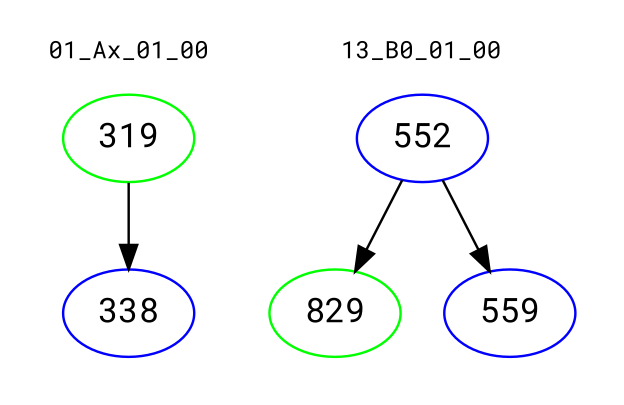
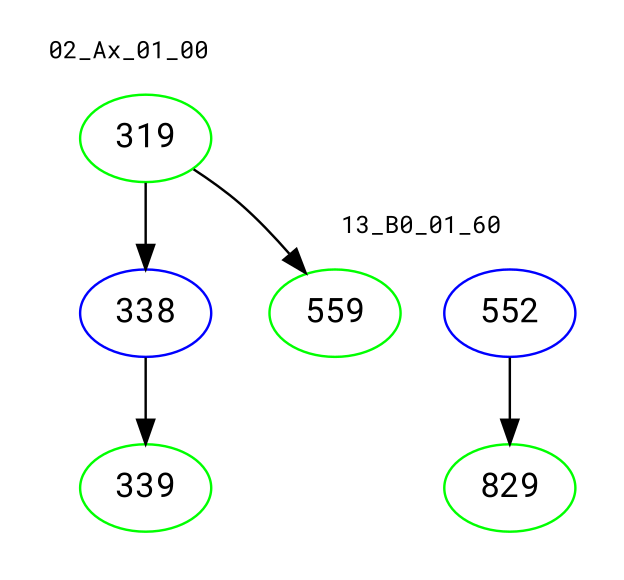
(130, 52) -> (130, 52)
(422, 52) -> (422, 227)
(461, 215) -> (266, 228)
(510, 313) -> (335, 313)
none -> (146, 488)
